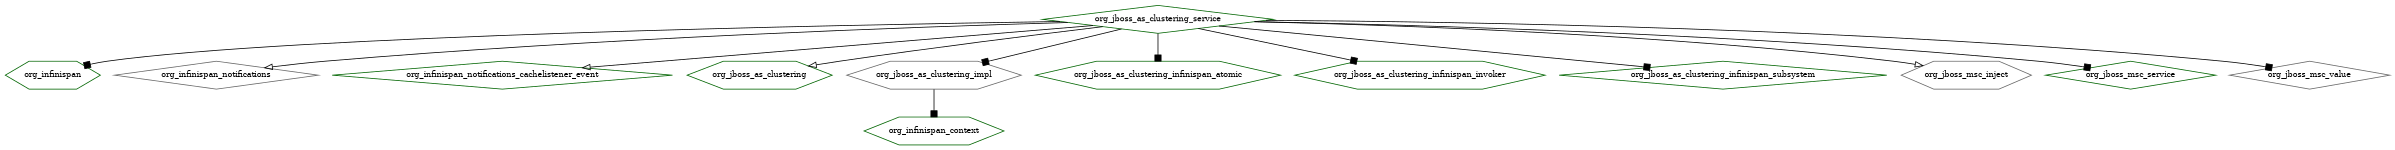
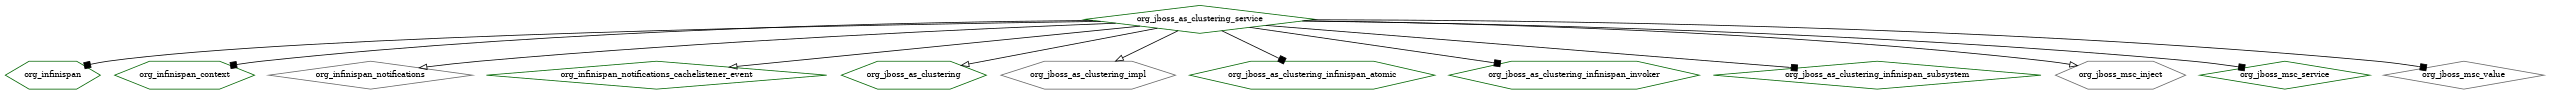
(1056, 45) -> (1150, 44)
(934, 99) -> (515, 40)
